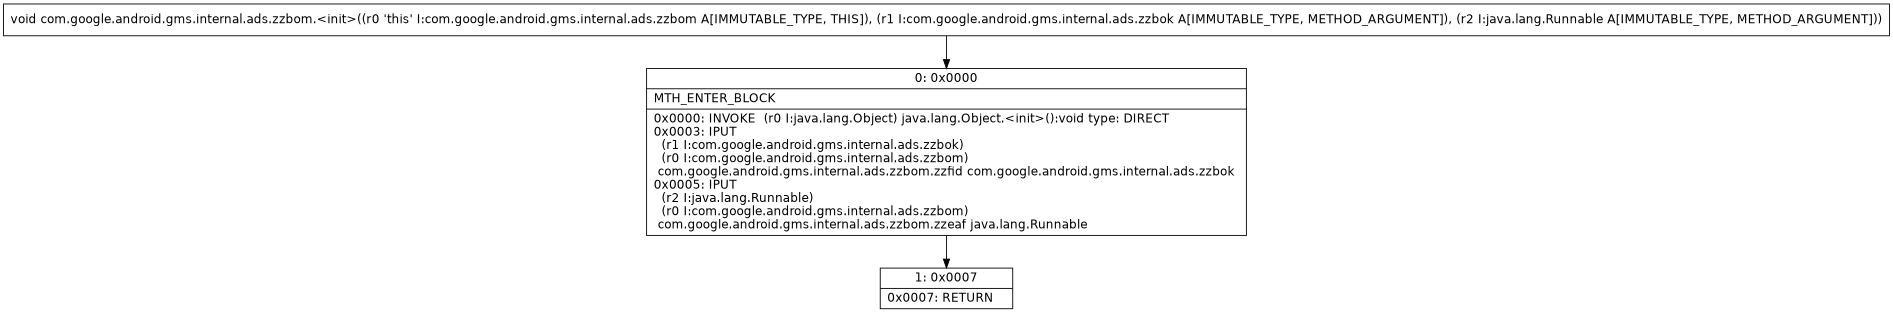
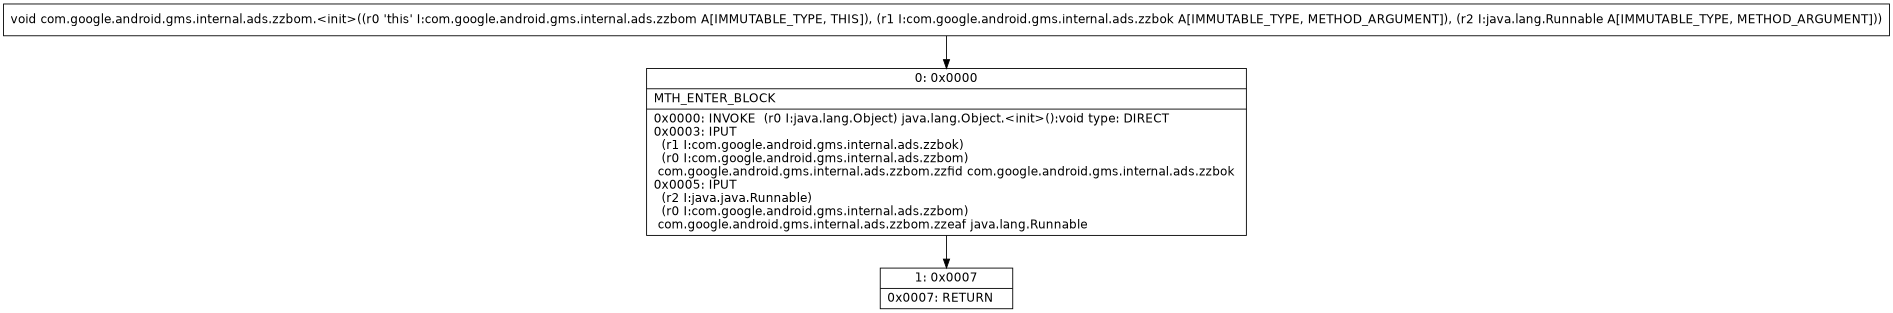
(734, 198) -> (733, 198)
